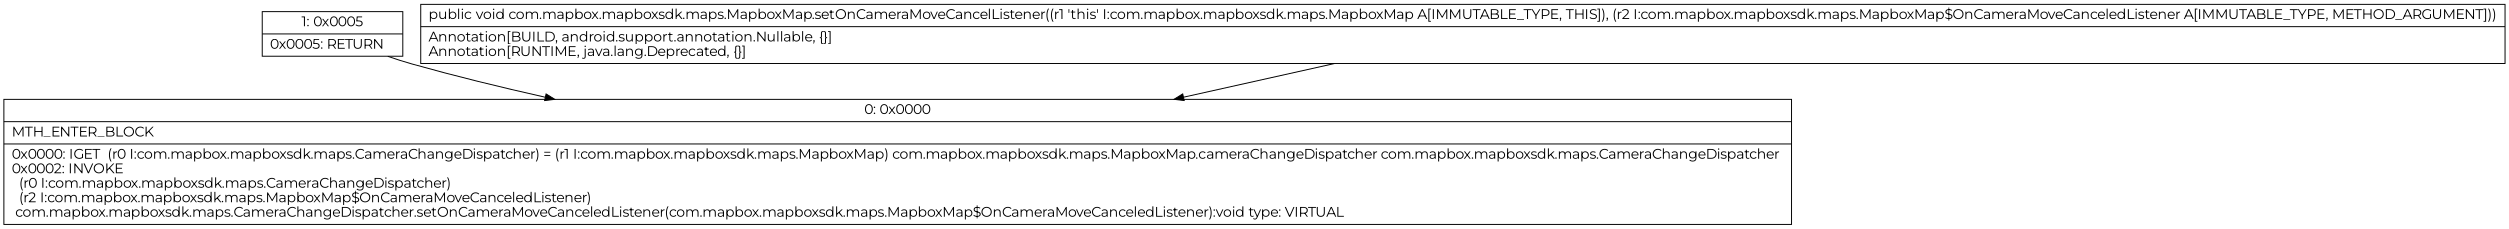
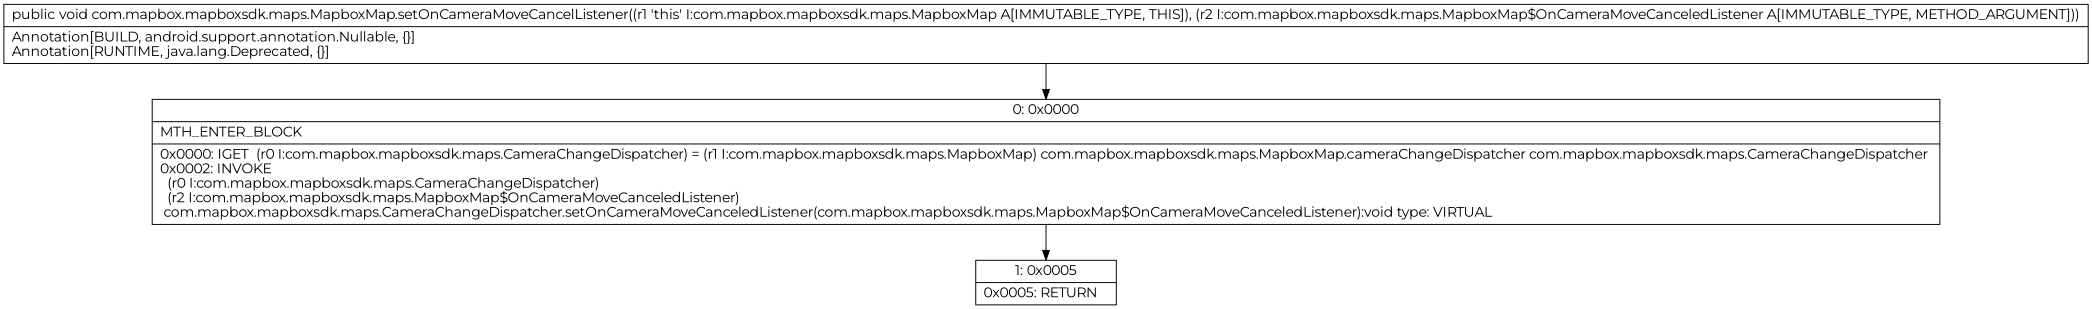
(466, 78) -> (1046, 237)
